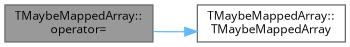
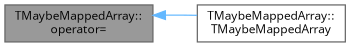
(169, 32) -> (181, 15)
